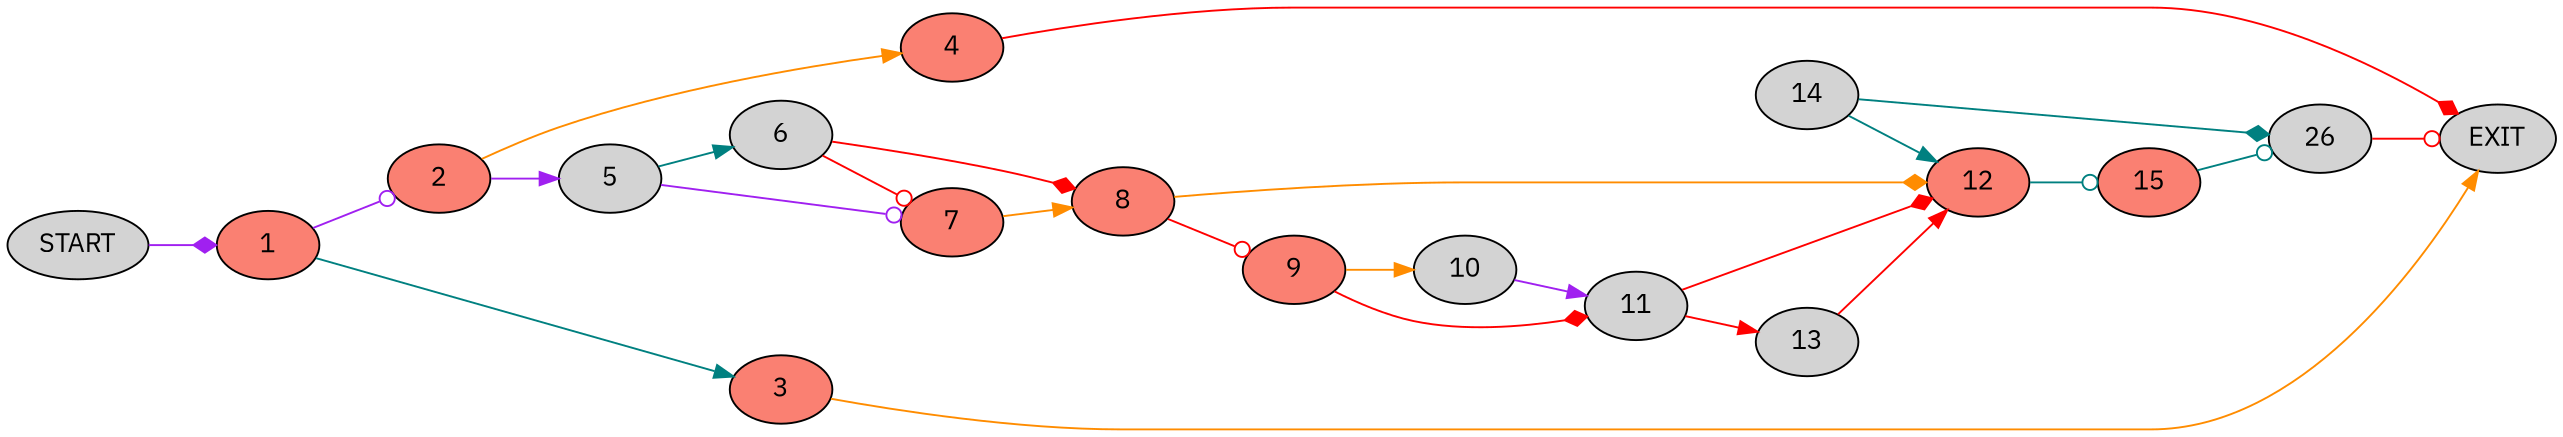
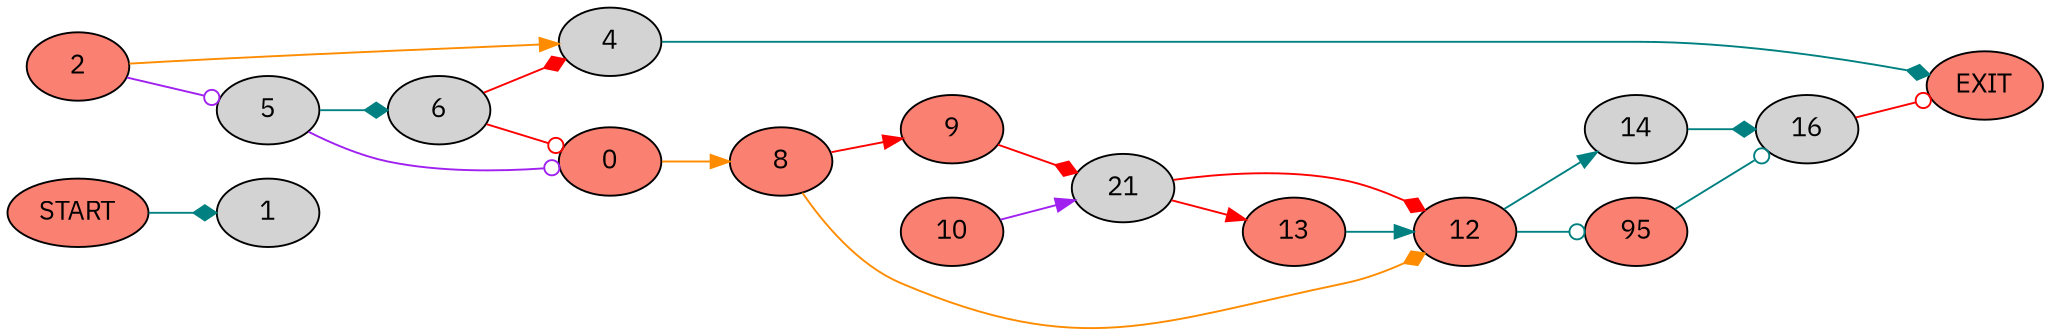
(1728, 8) -> (1285, 42)
(952, 48) -> (610, 42)
(1884, 134) -> (1542, 186)
(2320, 139) -> (1807, 129)
(2498, 139) -> (1985, 85)
(686, 159) -> (342, 110)
(943, 159) -> (514, 80)
(515, 179) -> (165, 87)
(2149, 182) -> (1636, 232)
(346, 215) -> none
(952, 222) -> (610, 161)
(1201, 233) -> (857, 147)
(78, 245) -> (78, 213)
(171, 245) -> (171, 213)
(268, 245) -> (268, 213)
(1886, 269) -> (1370, 232)
(1370, 270) -> none
(1465, 270) -> (952, 232)
(1636, 306) -> (1123, 188)
(1807, 342) -> (1294, 232)
(781, 390) -> none
